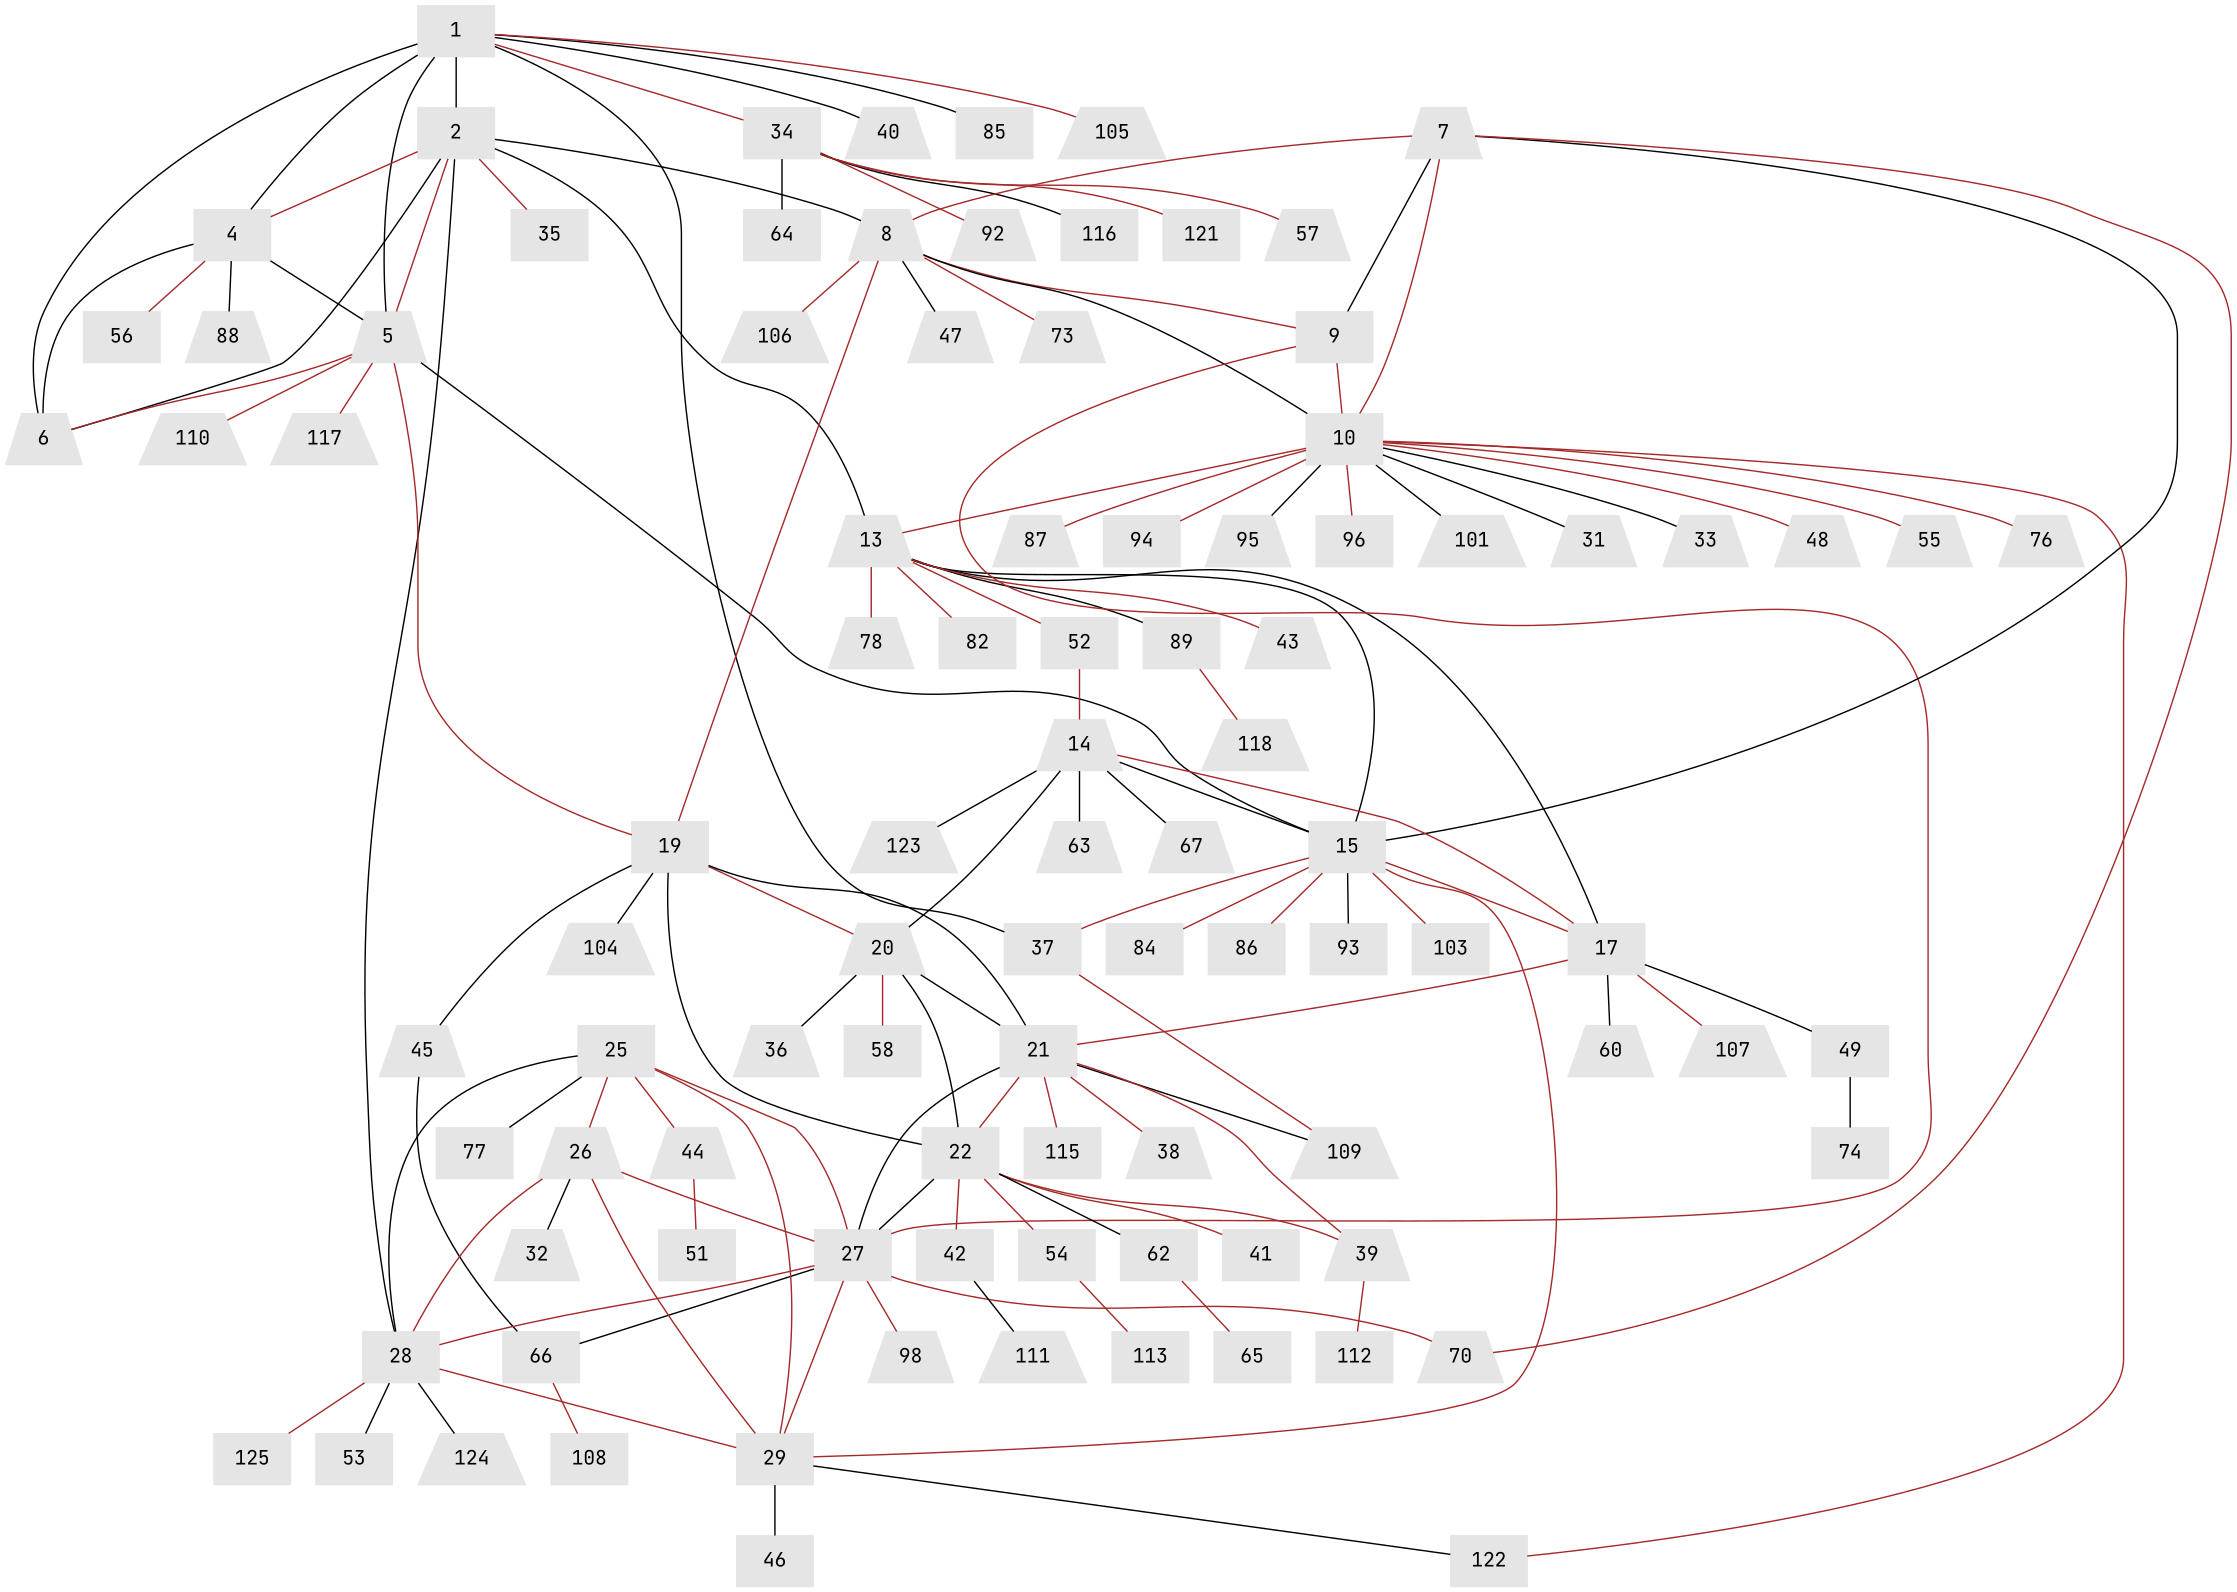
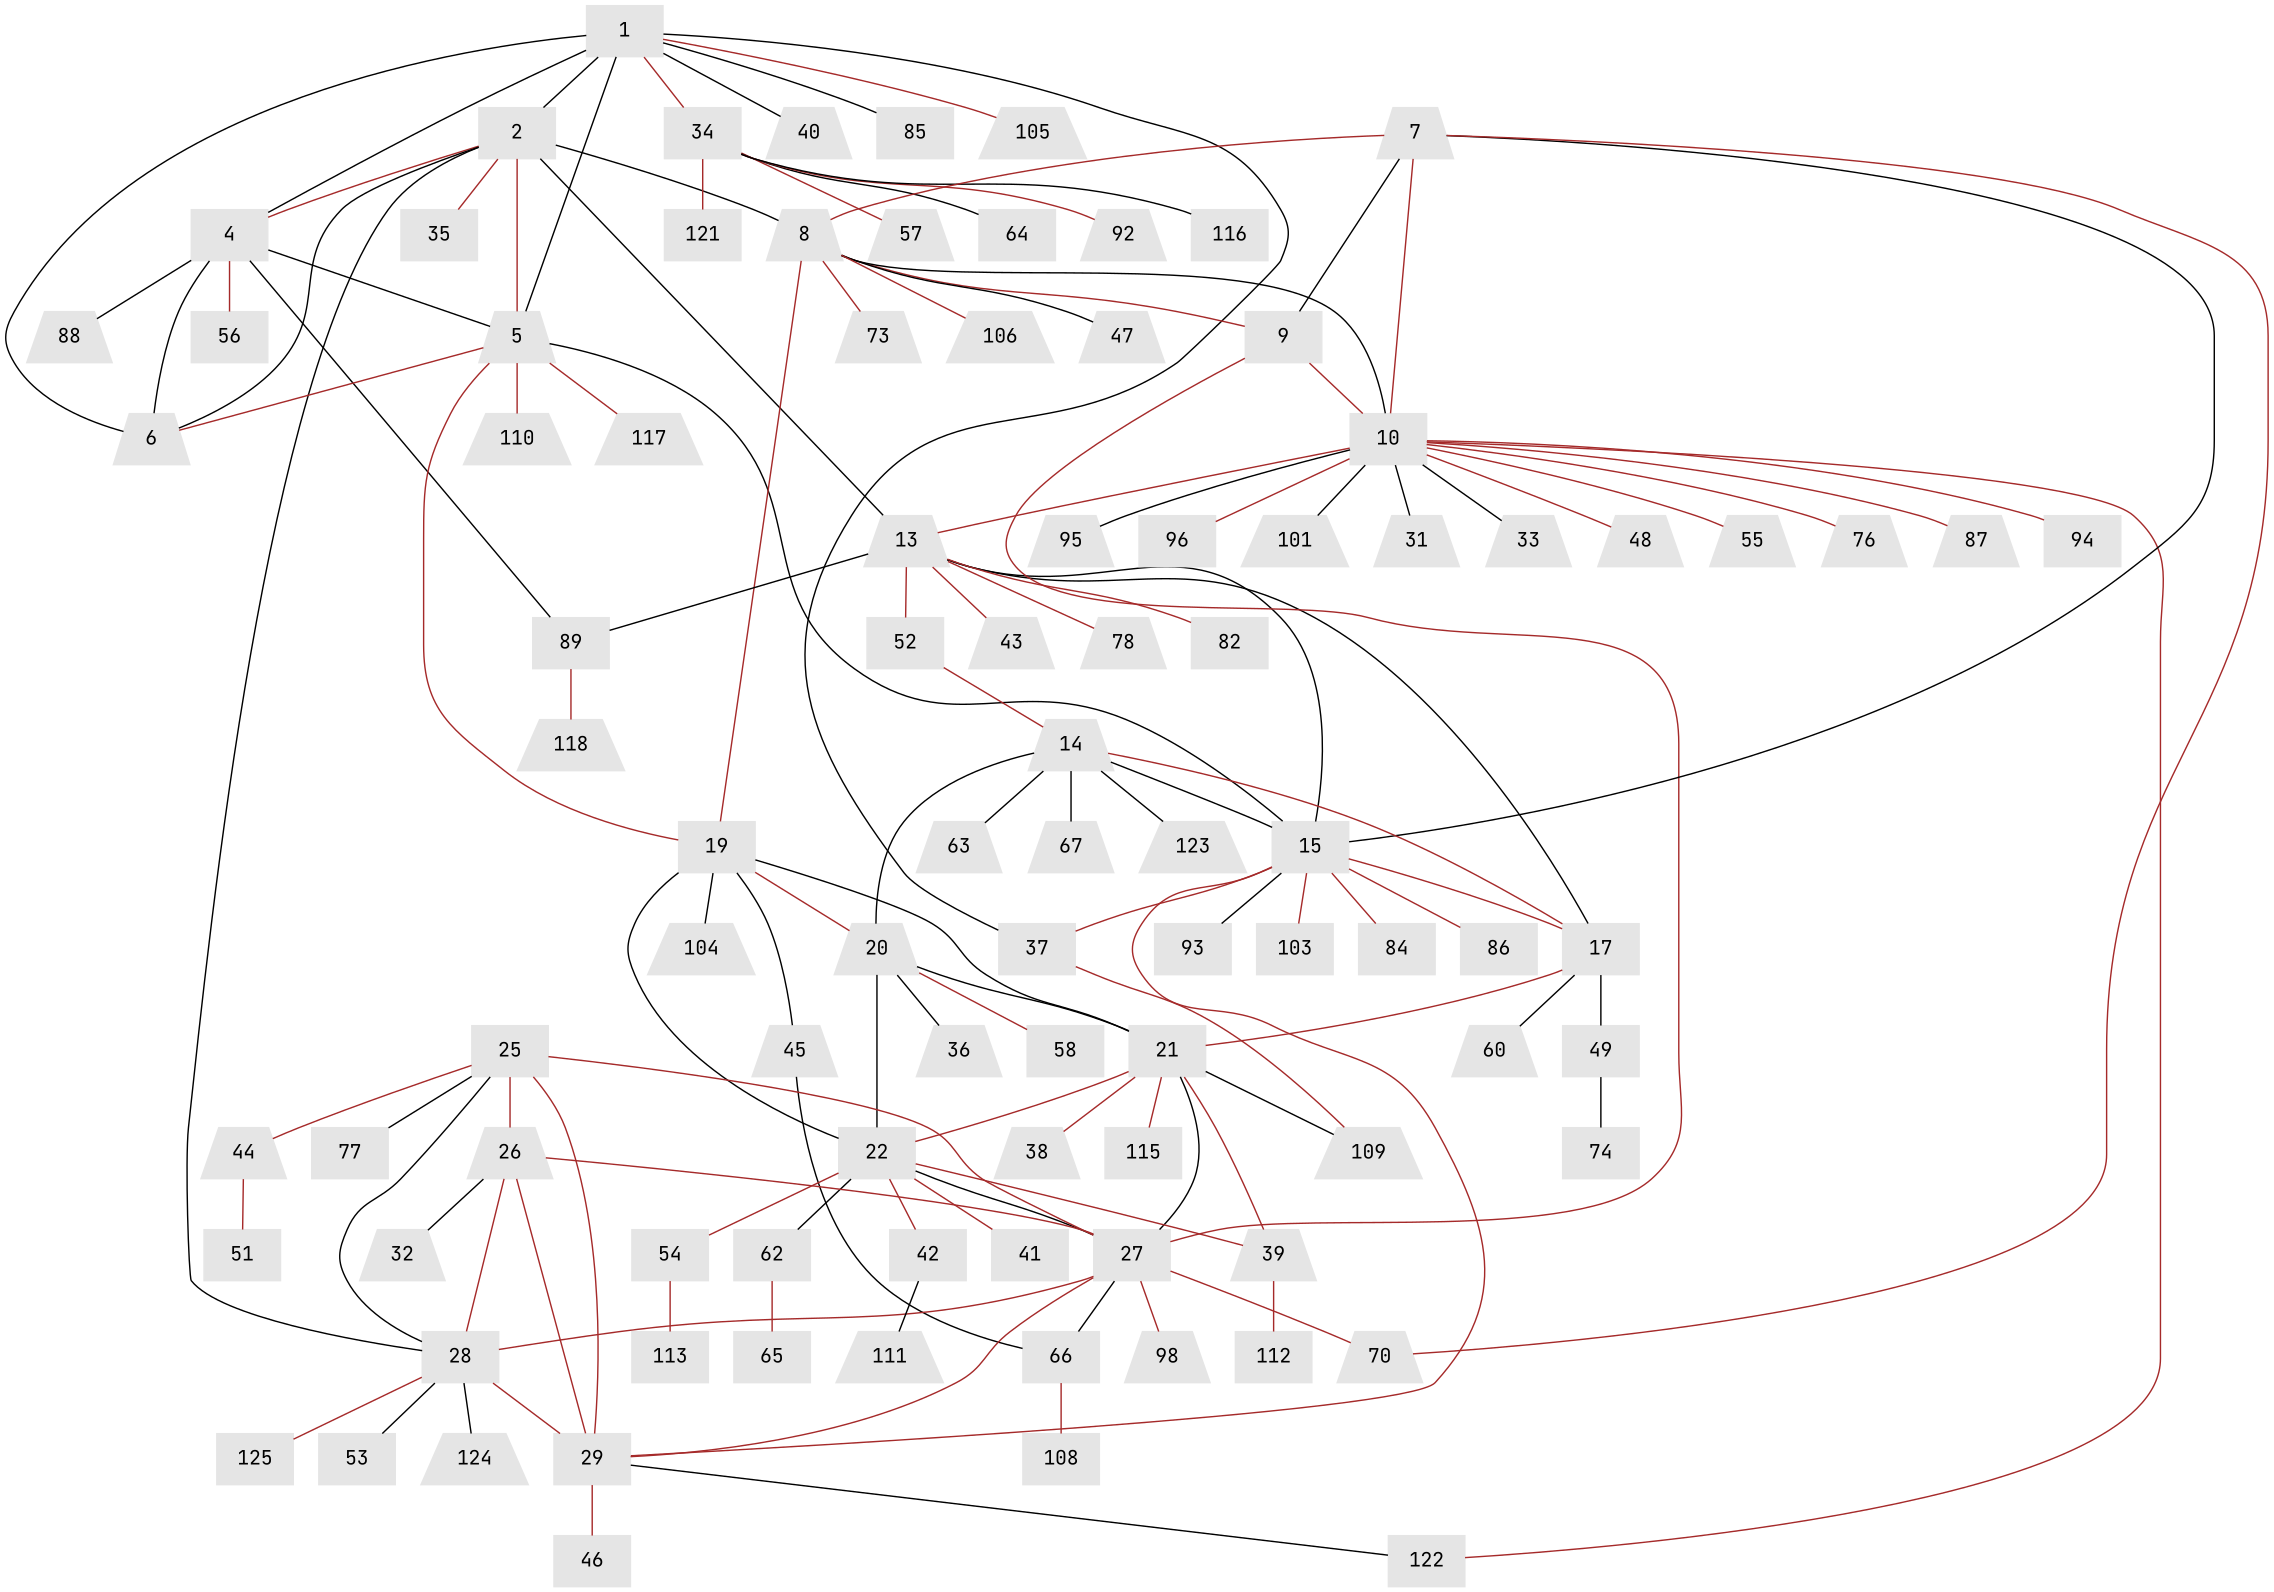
none -> (400, 439)
(1733, 1051) -> none
(775, 1510) -> (592, 1510)
